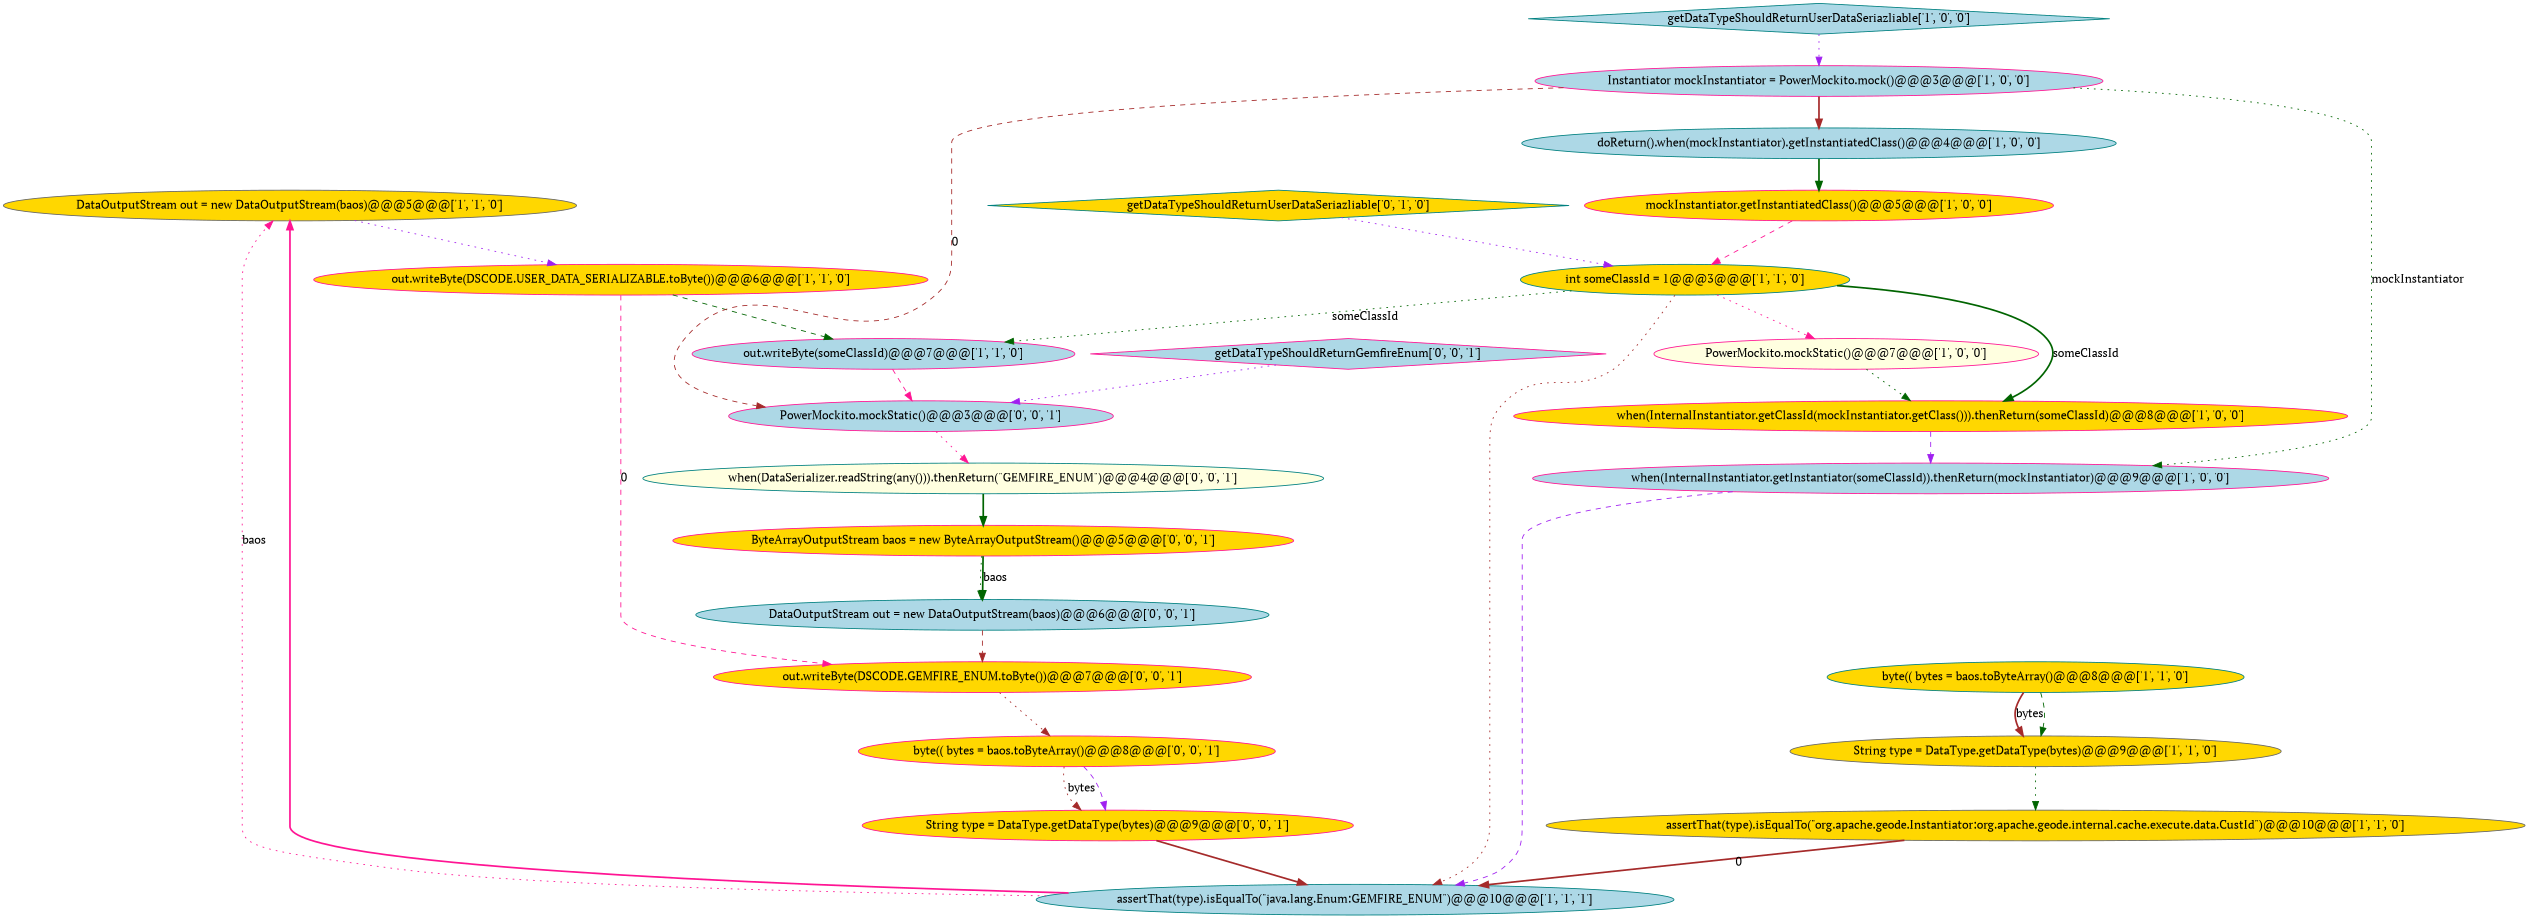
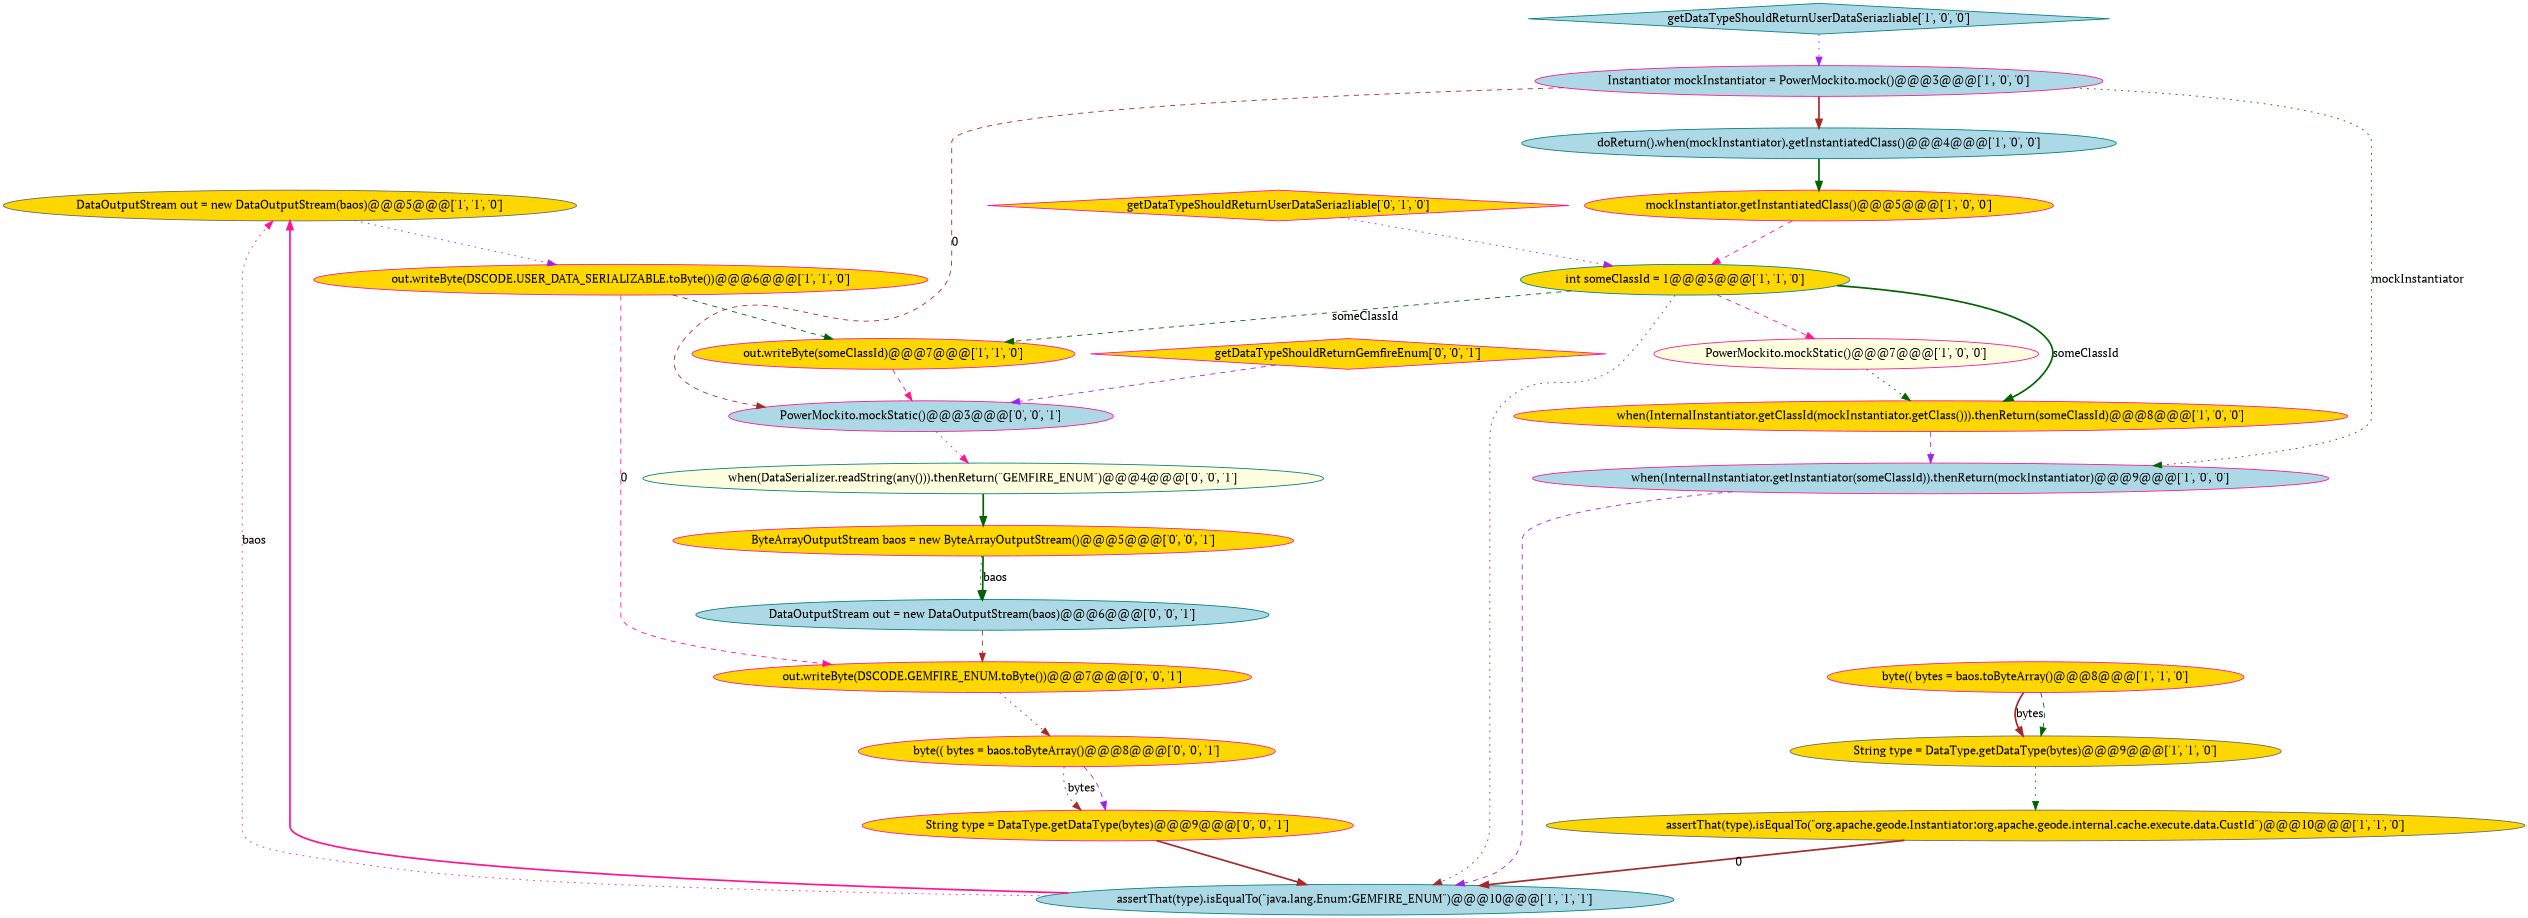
(1278, 206) -> (1278, 206)
(1762, 315) -> (1762, 315)
(1293, 316) -> (1293, 316)
(883, 354) -> (883, 354)
(1348, 354) -> (1348, 354)
(1148, 383) -> (1148, 383)
(2036, 677) -> (2036, 677)
